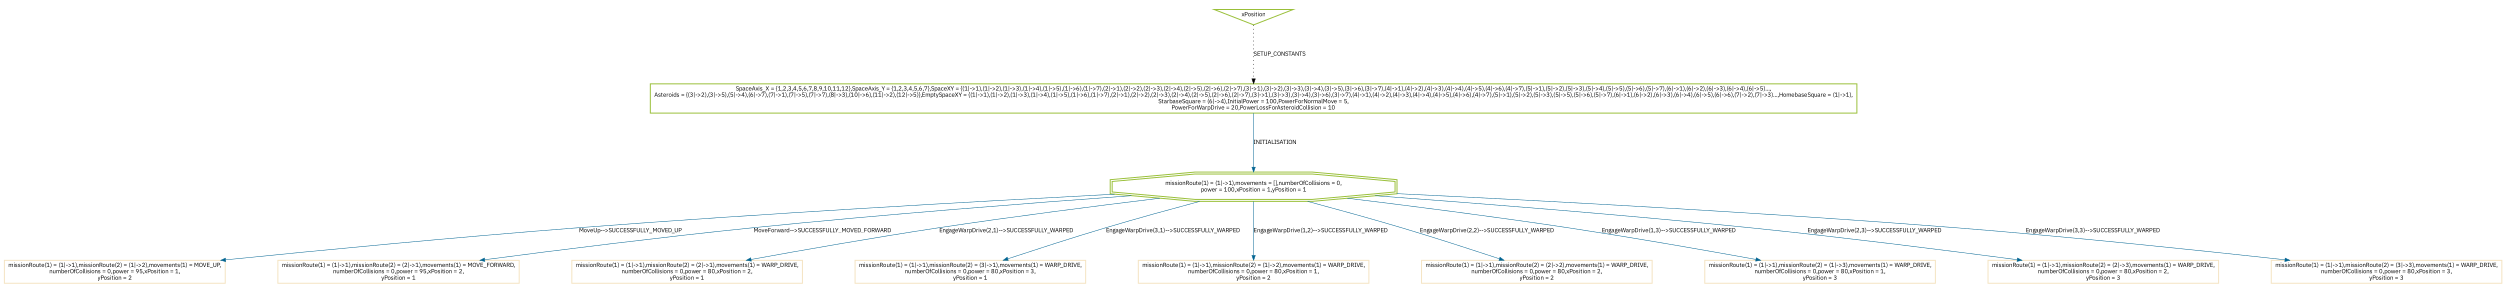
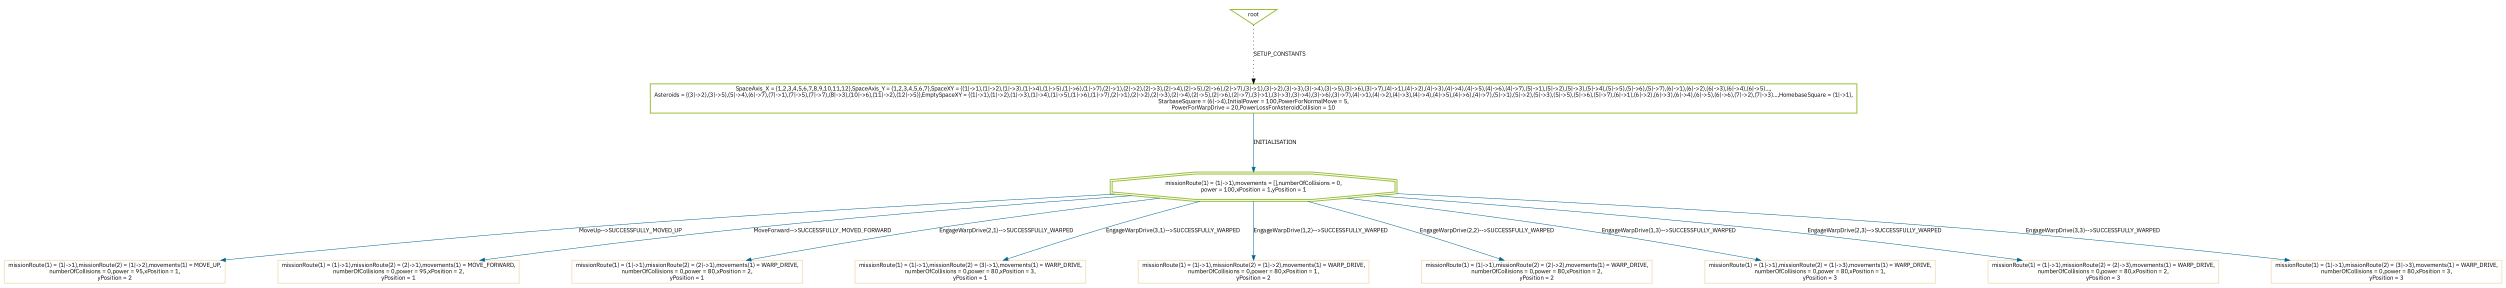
(1254, 15) -> (1254, 15)
